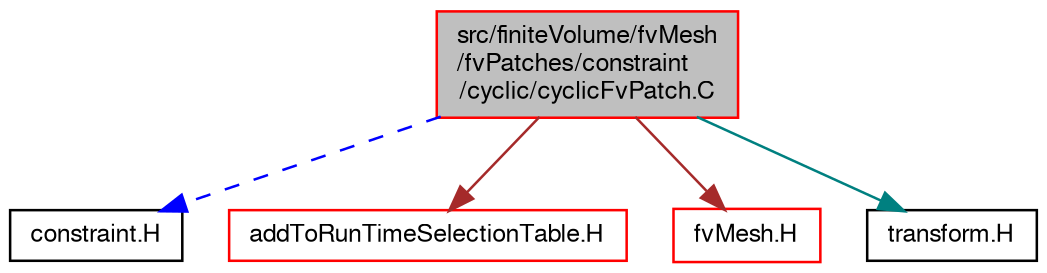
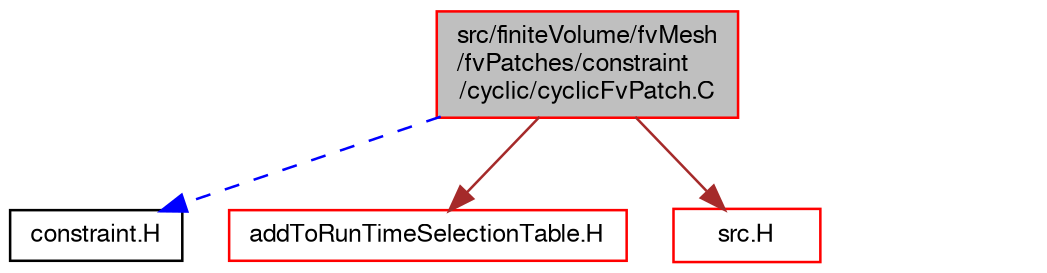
(747, 235) -> (747, 235)
(952, 235) -> none
